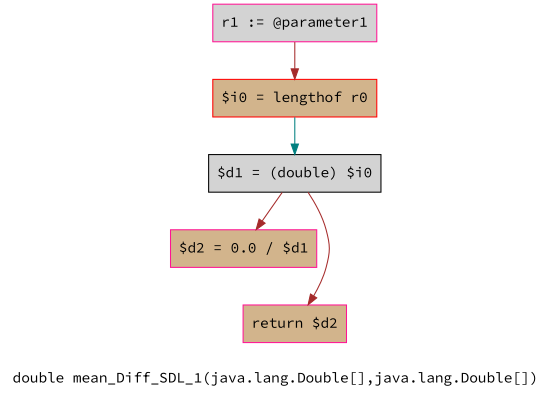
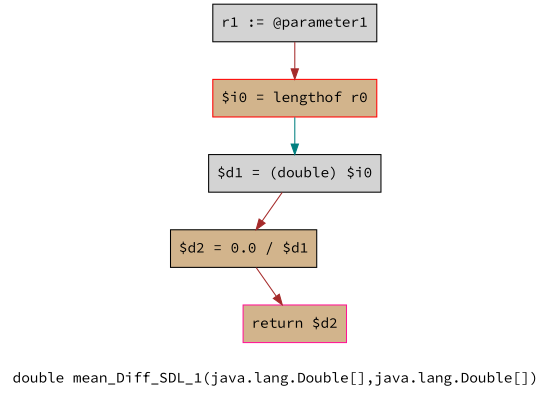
(295, 23) -> (295, 23)
(329, 243) -> (266, 282)
(244, 249) -> (244, 249)
